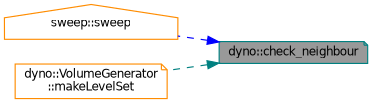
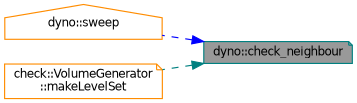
(91, 24) -> (83, 24)
(91, 81) -> (83, 81)
